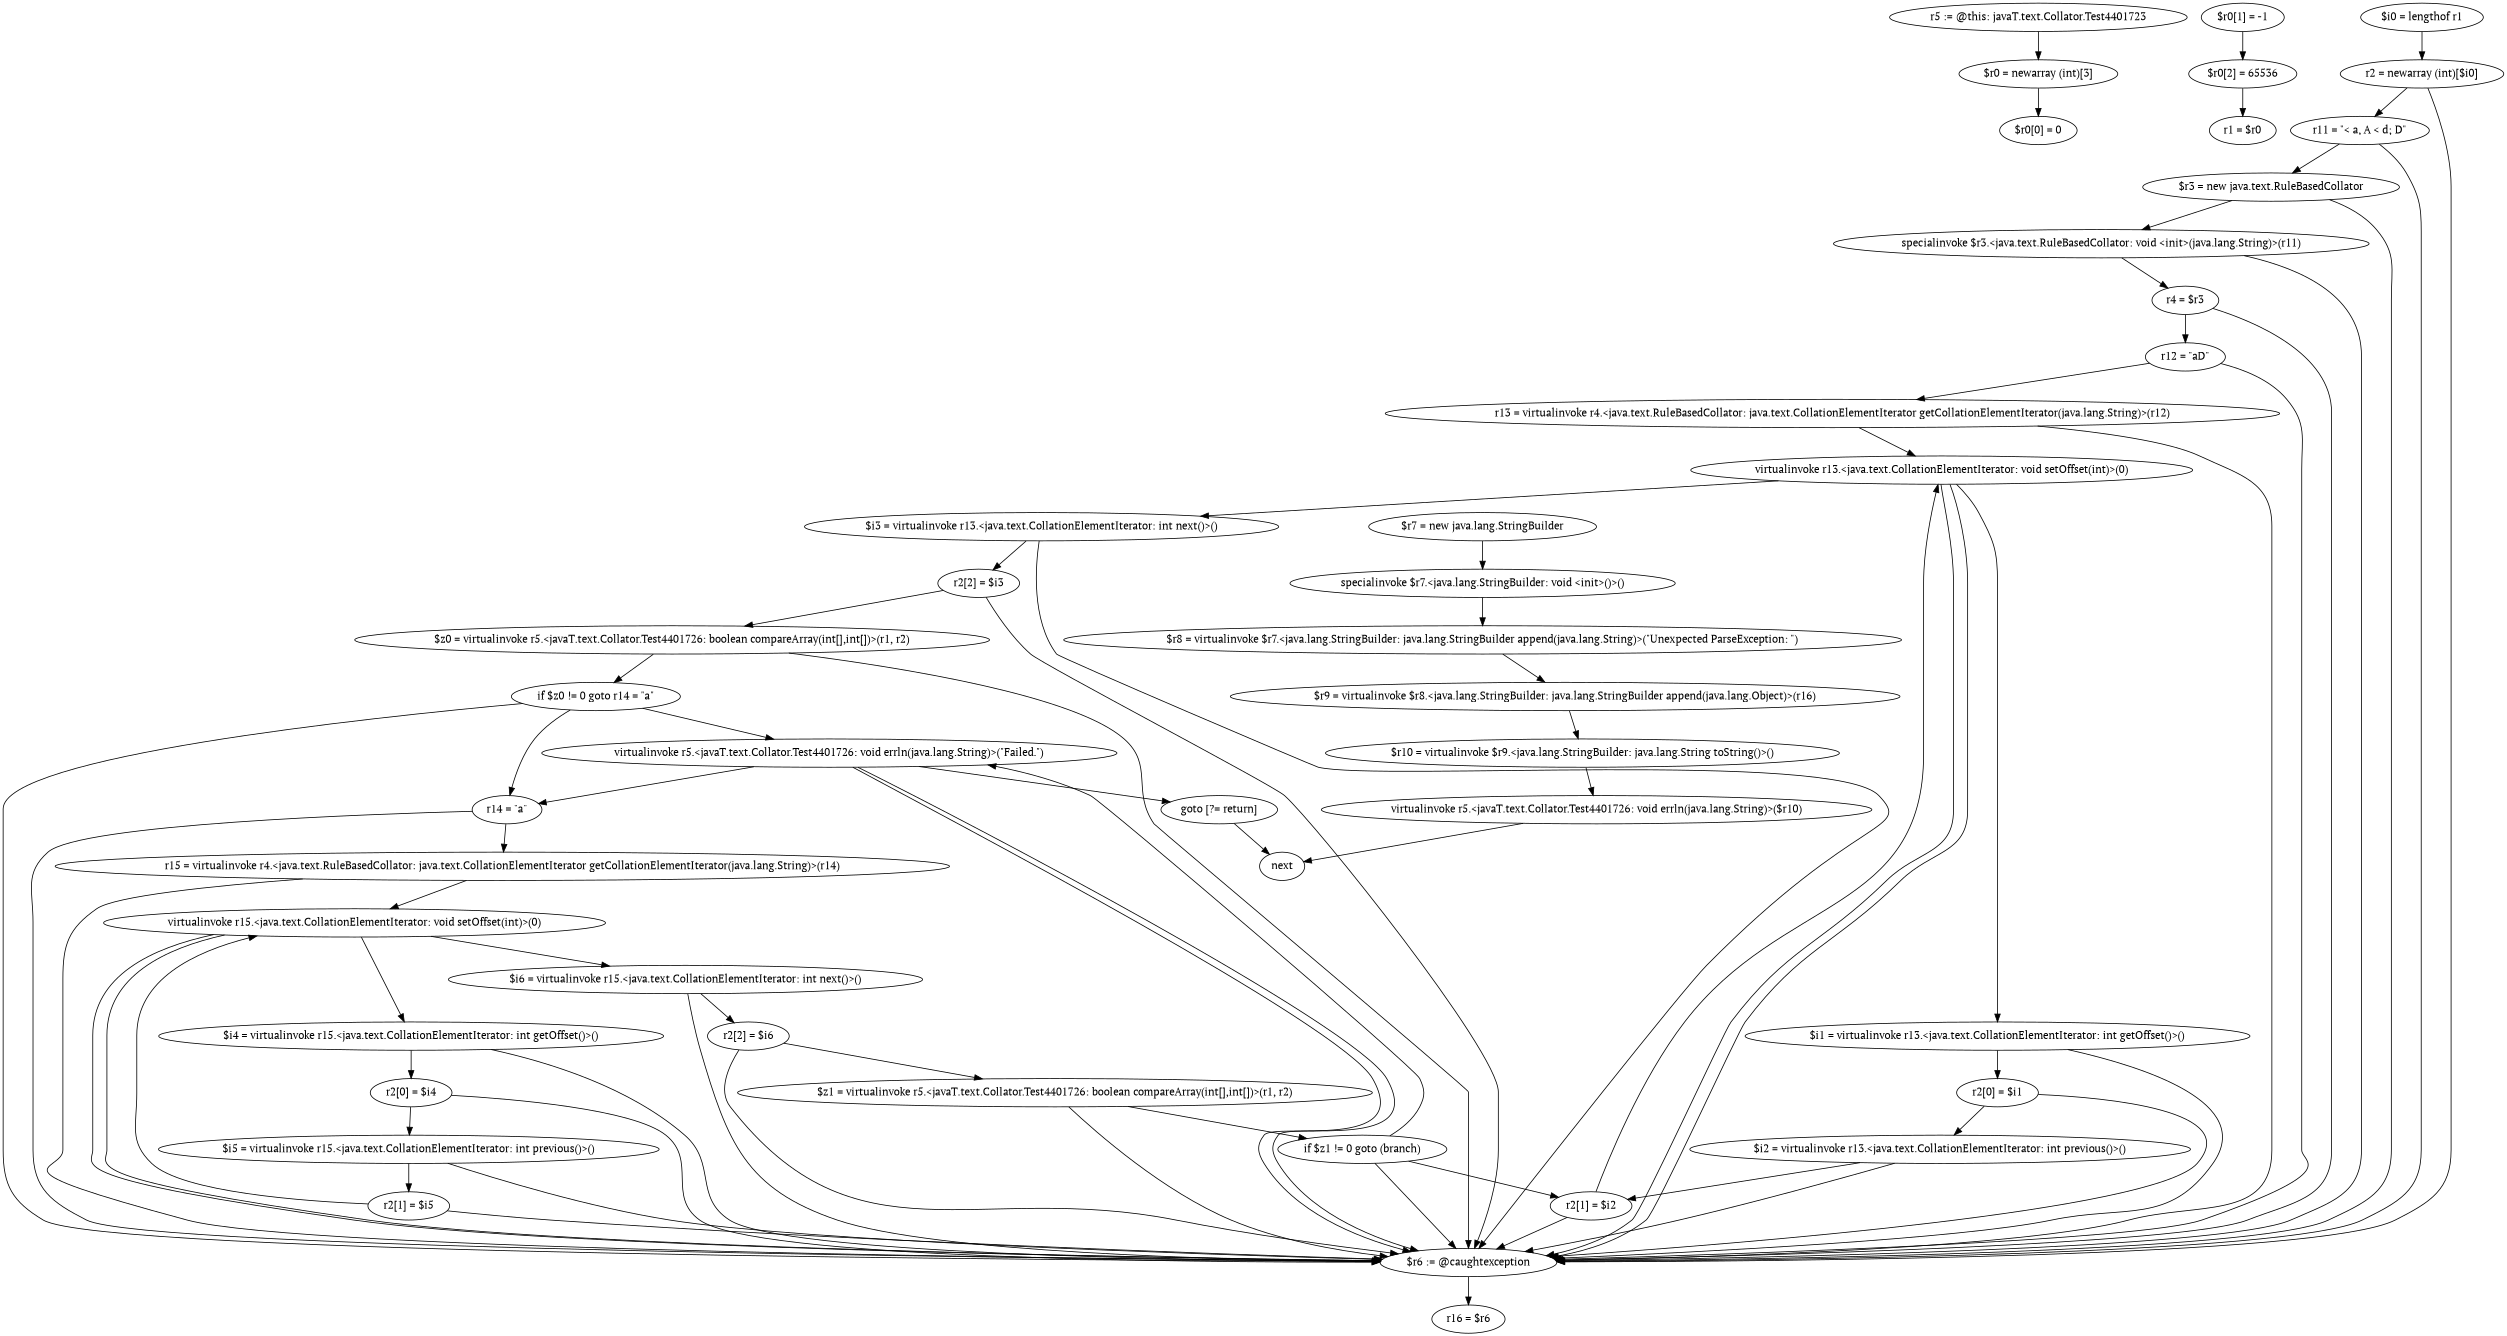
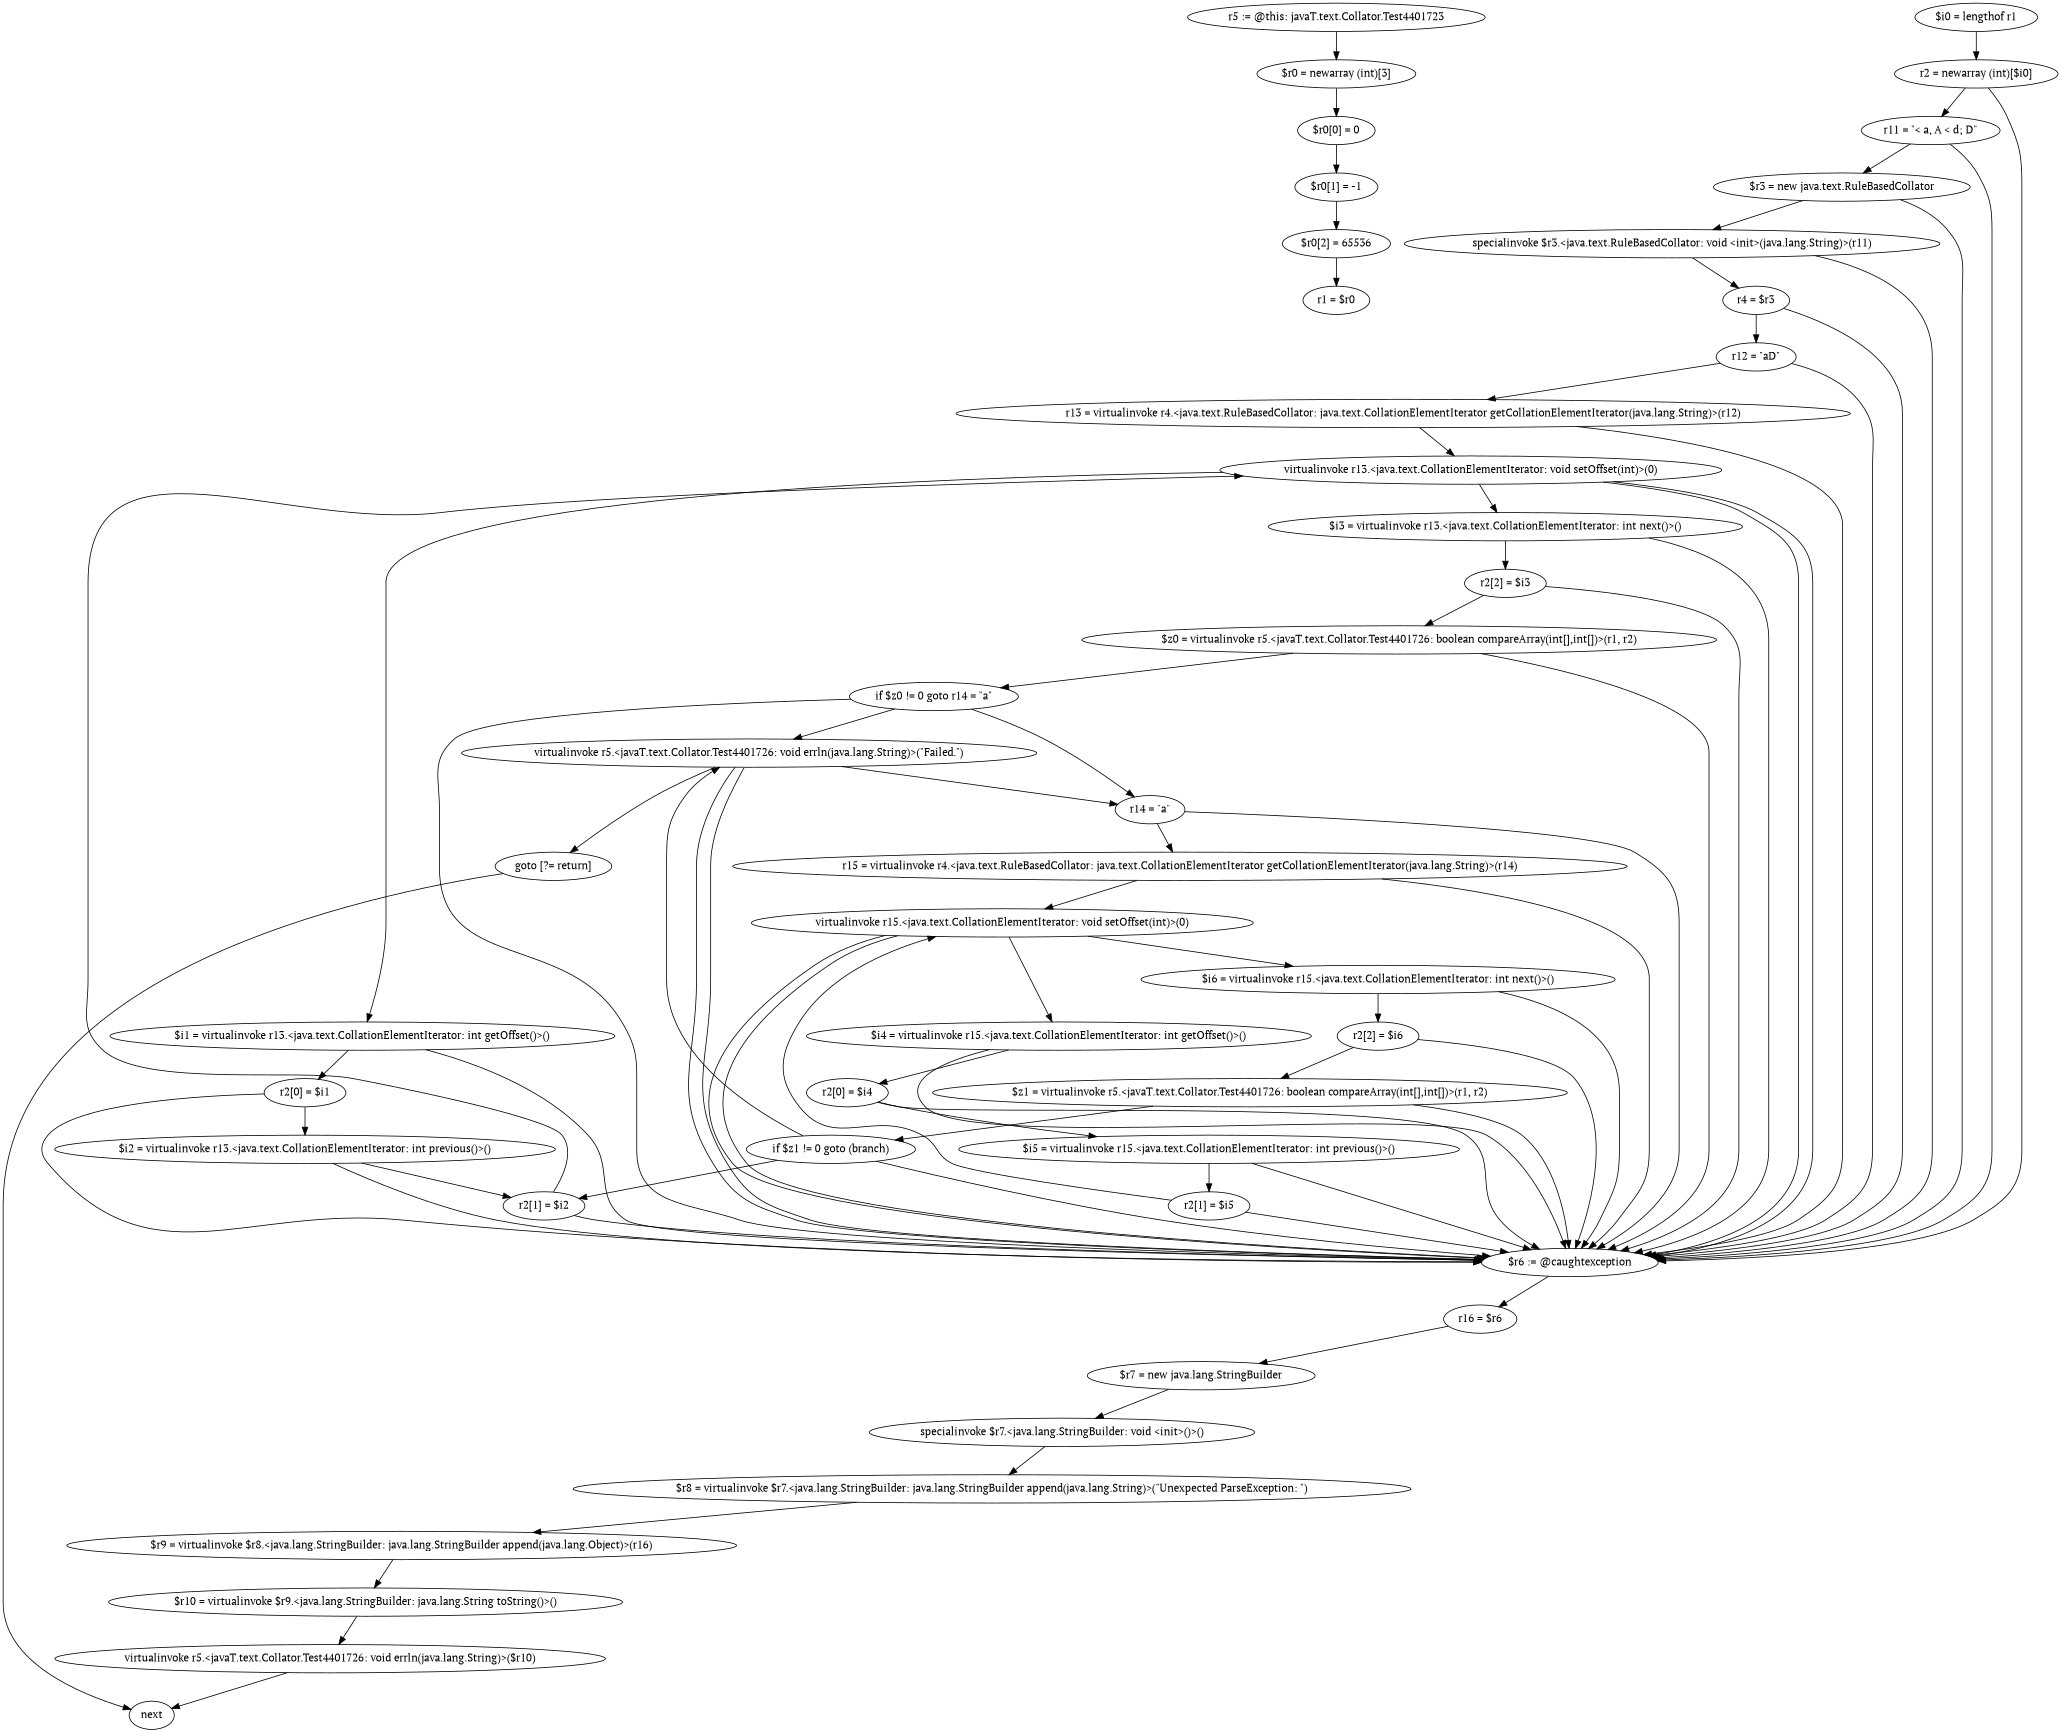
none -> (1336, 155)
none -> (1358, 1344)
